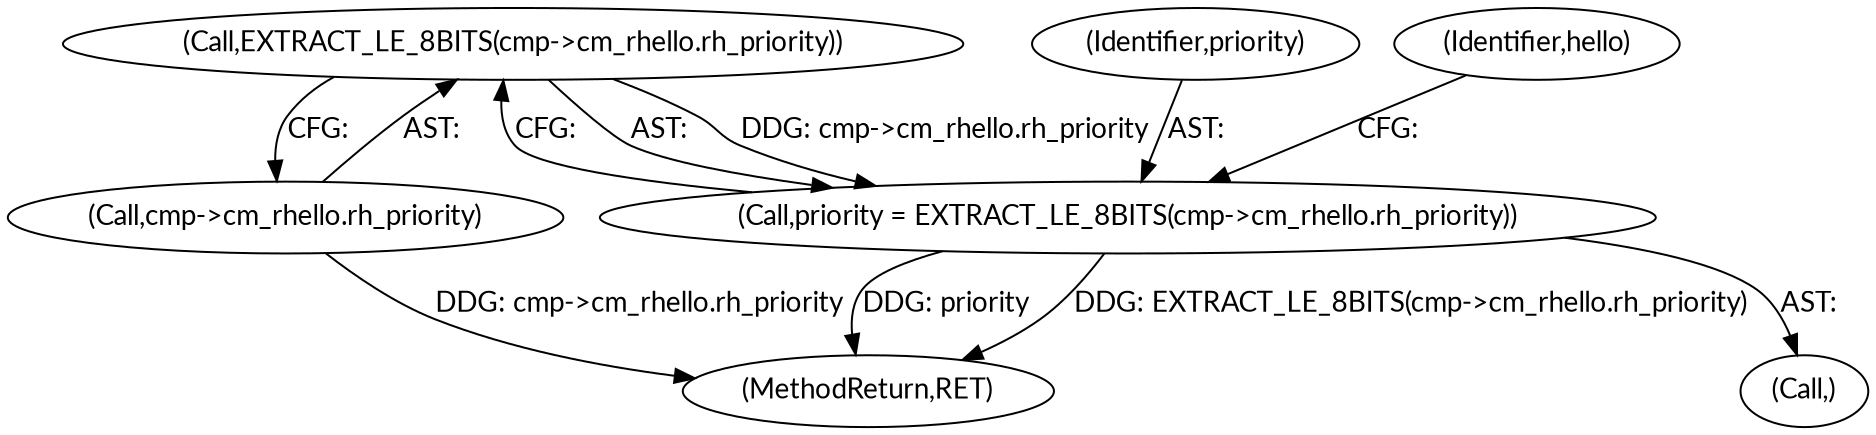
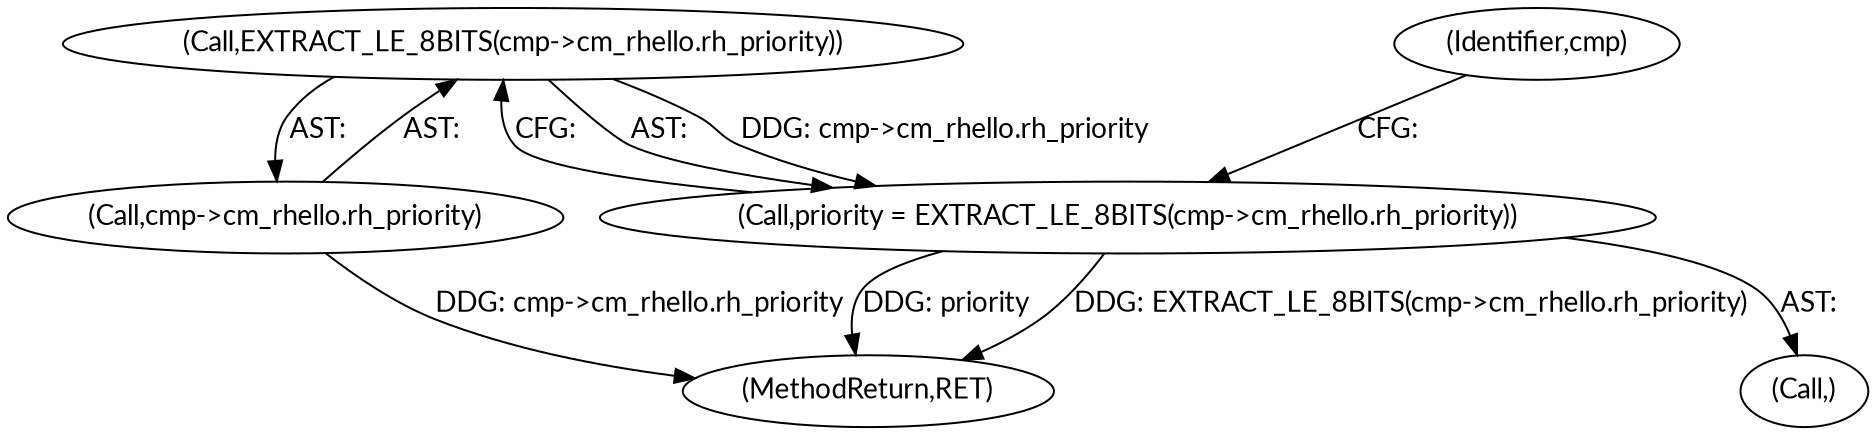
(1196, 44) -> none
(1537, 44) -> (1537, 44)
(323, 131) -> (323, 131)
